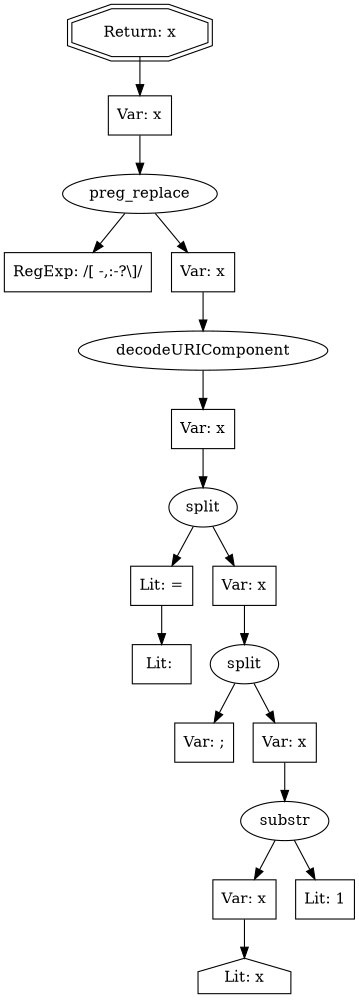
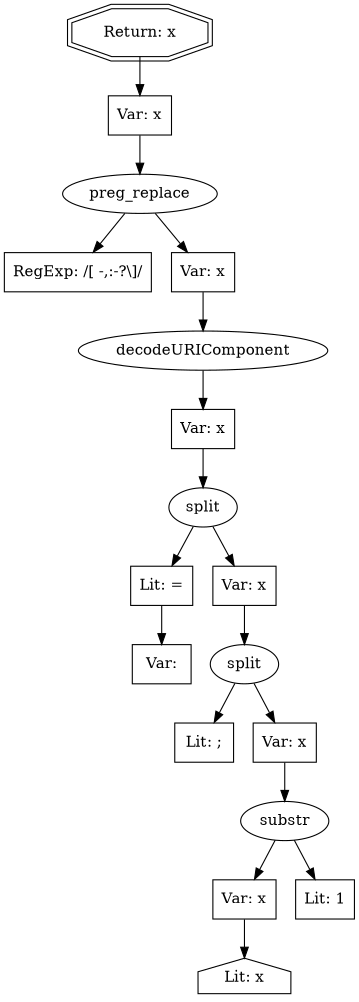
(162, 664) -> (162, 664)
(204, 743) -> (204, 743)
